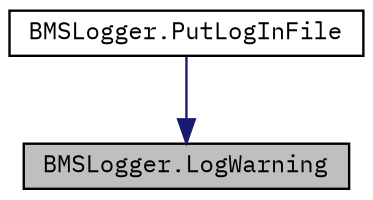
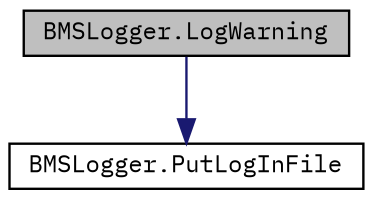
(186, 88) -> (186, 88)
